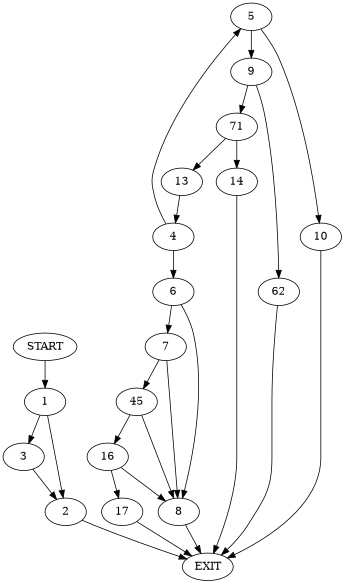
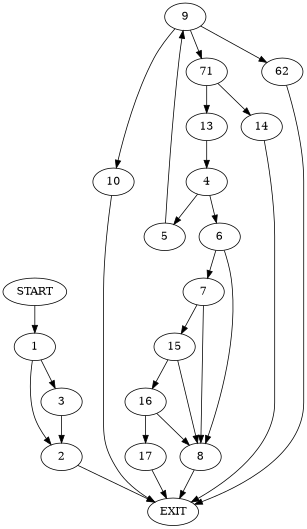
(300, 119) -> (139, 91)
(137, 402) -> (175, 347)
